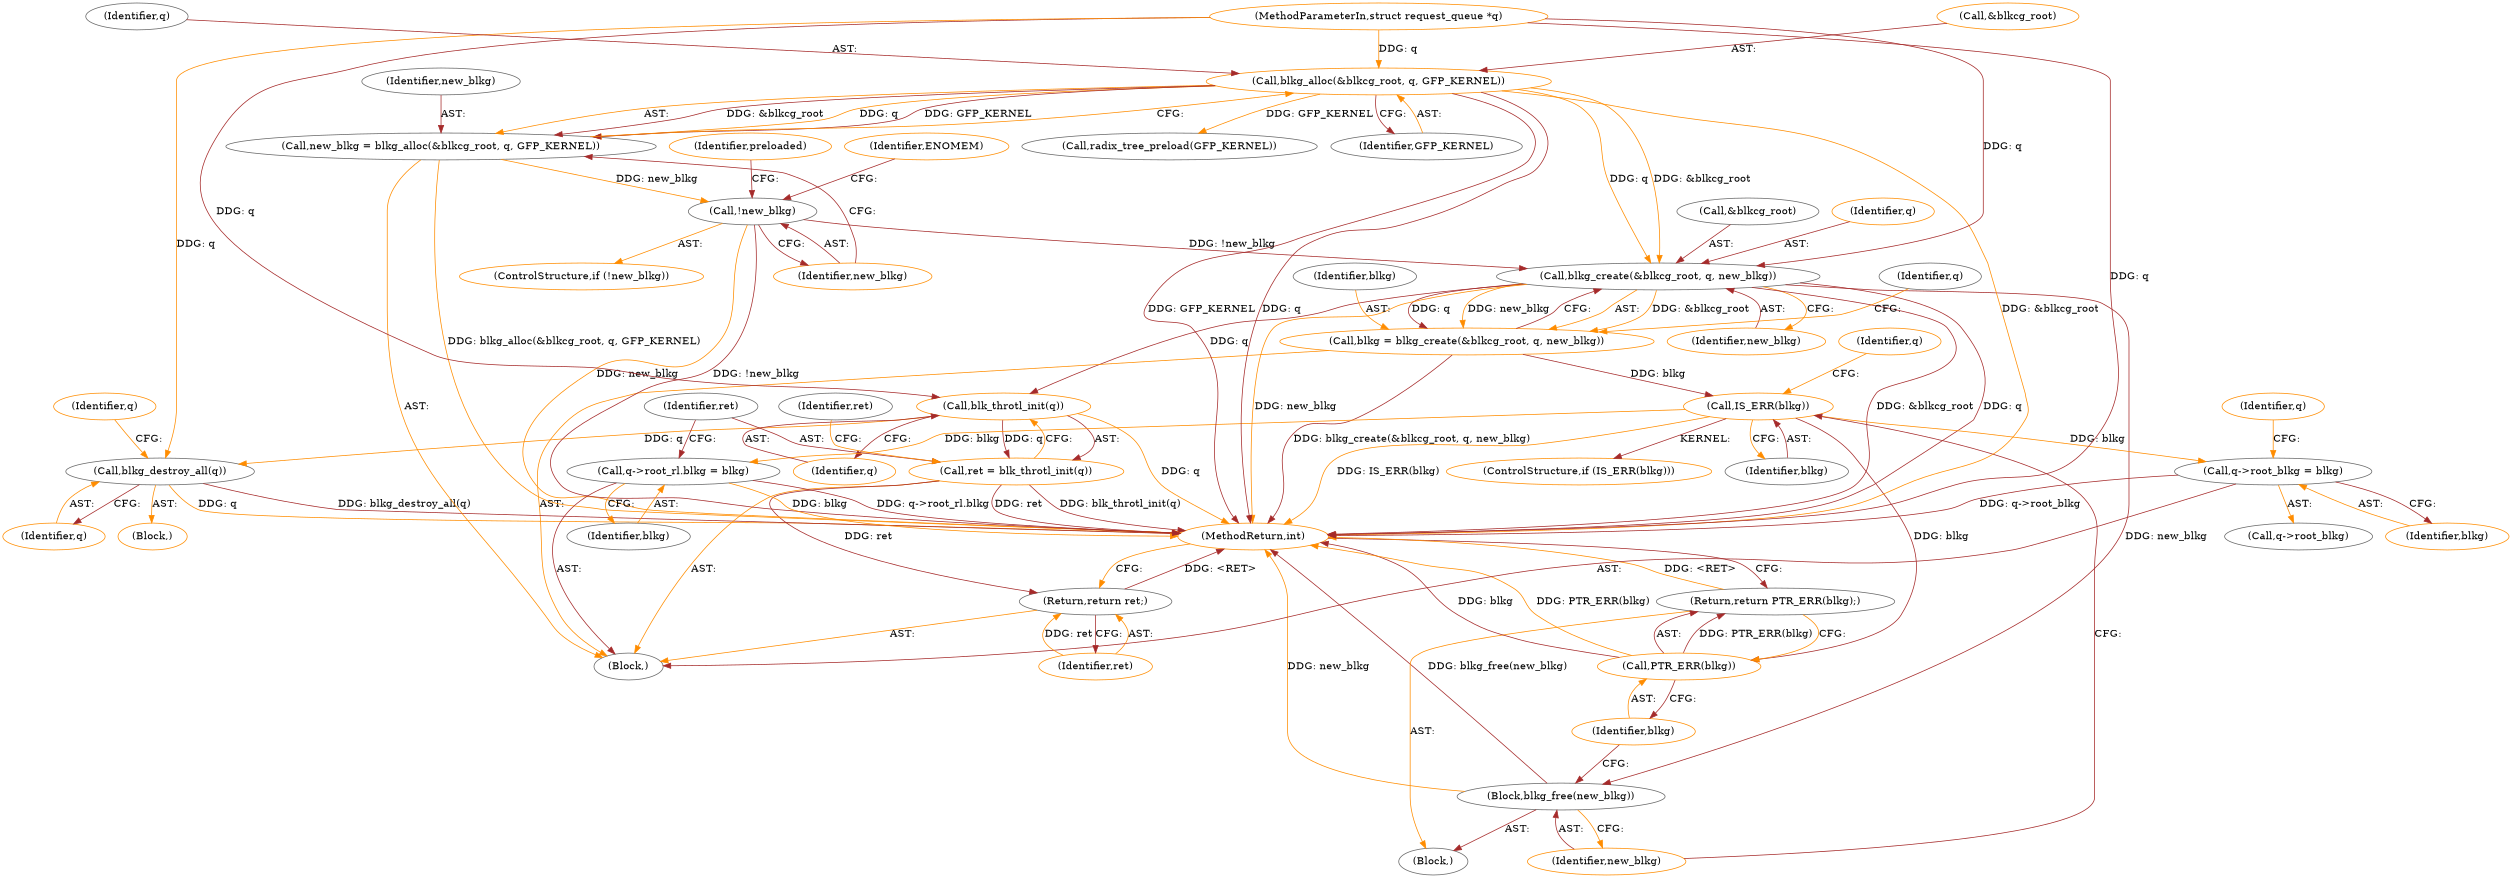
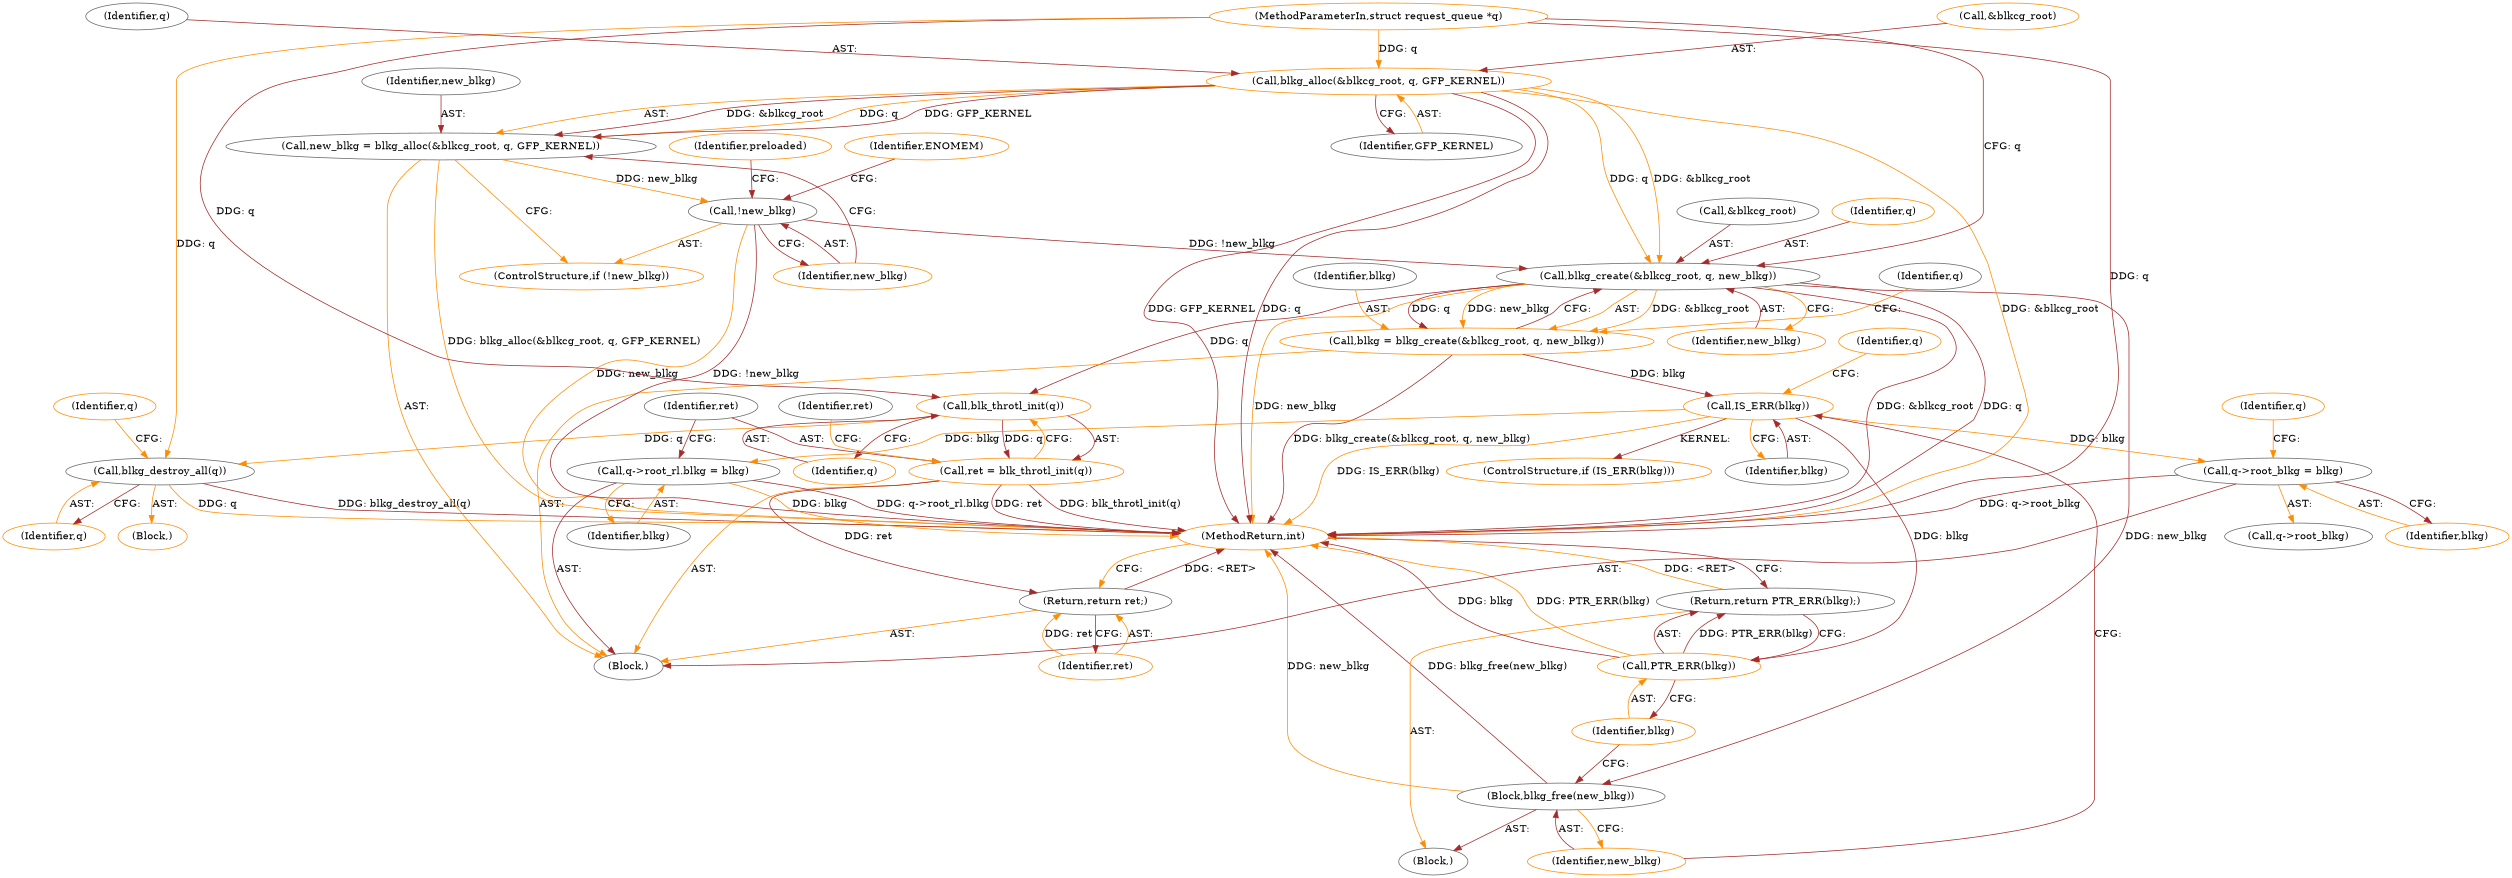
(938, 125) -> (508, 209)
(1170, 146) -> none
(2003, 146) -> (2003, 146)
(1148, 466) -> none
(1804, 648) -> (1804, 648)
